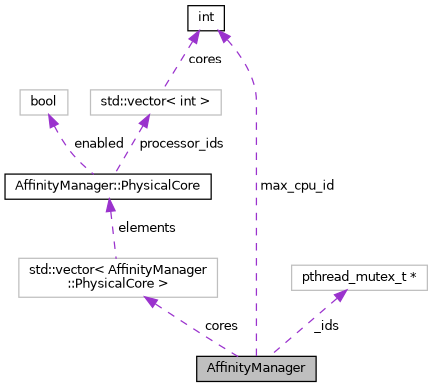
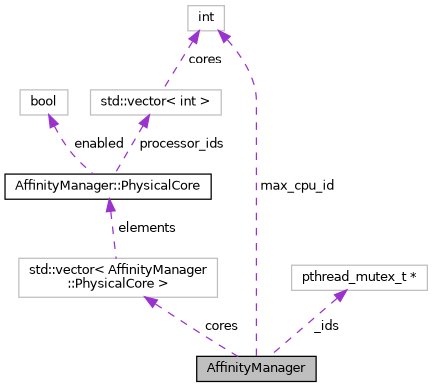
(206, 18) -> (206, 18)
